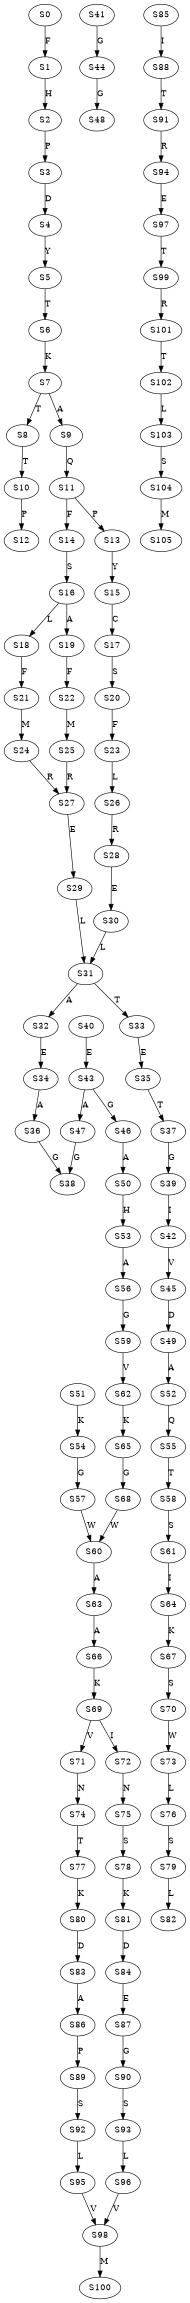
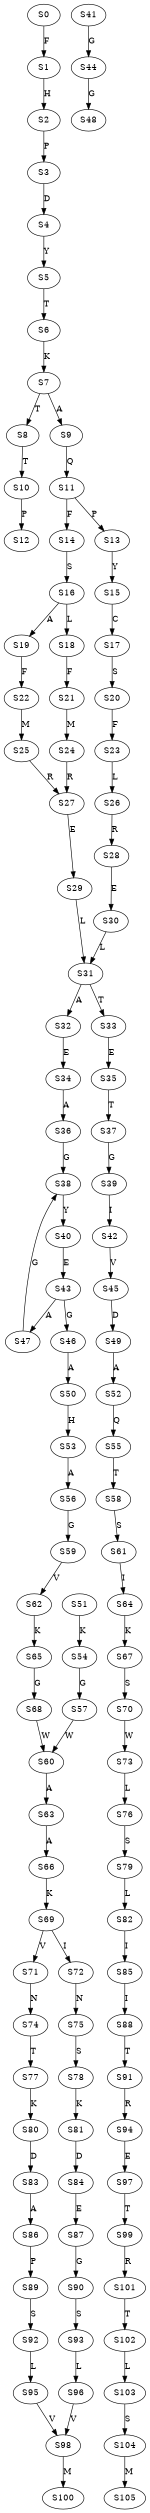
none -> (63, 1207)
none -> (125, 1943)
